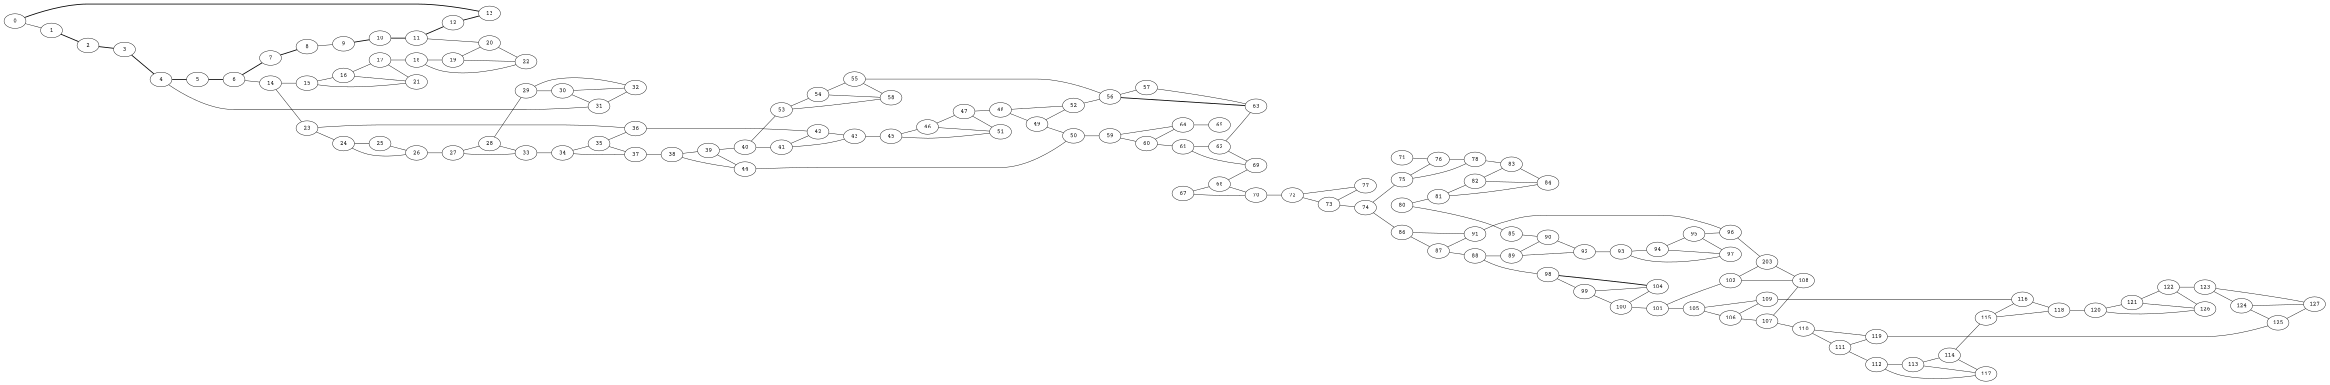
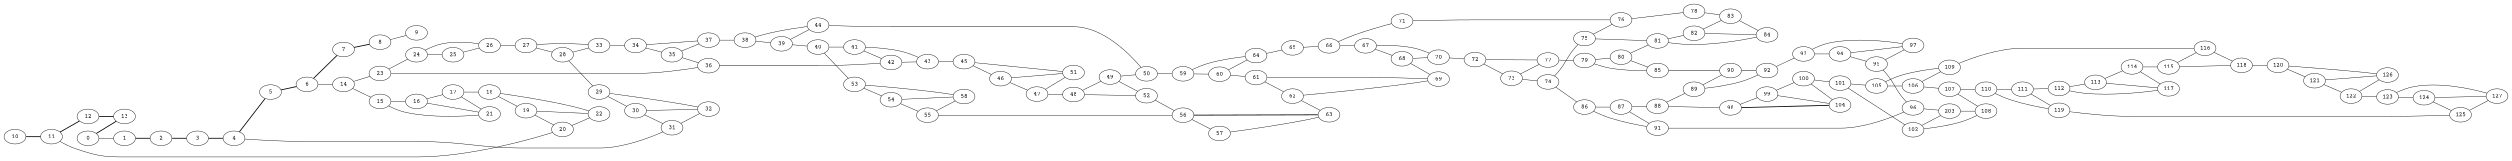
(362, 41) -> none
none -> (1329, 46)
none -> (1585, 60)
(1440, 173) -> (1621, 40)
